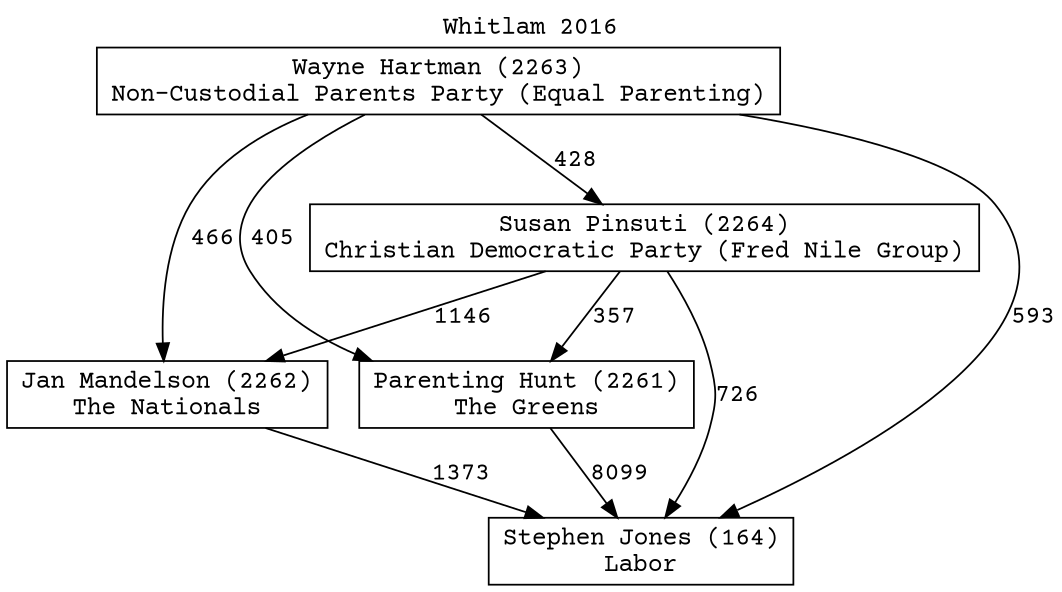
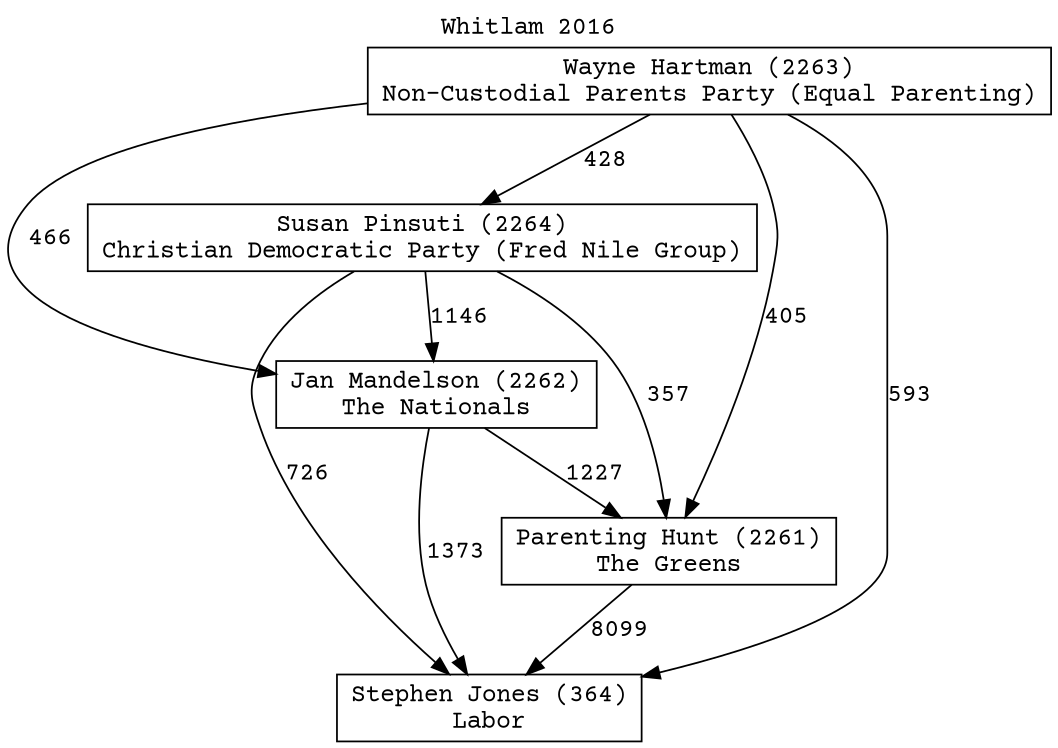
none -> (545, 468)
(641, 551) -> (489, 708)
